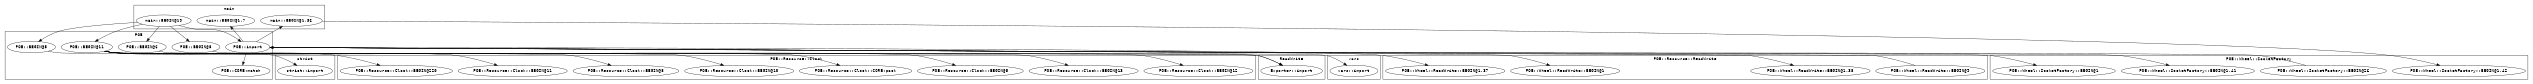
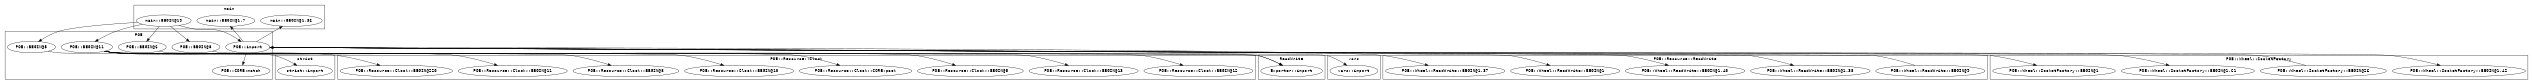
(1380, 29) -> (1354, 53)
none -> (1685, 71)
(2188, 71) -> (2188, 71)
